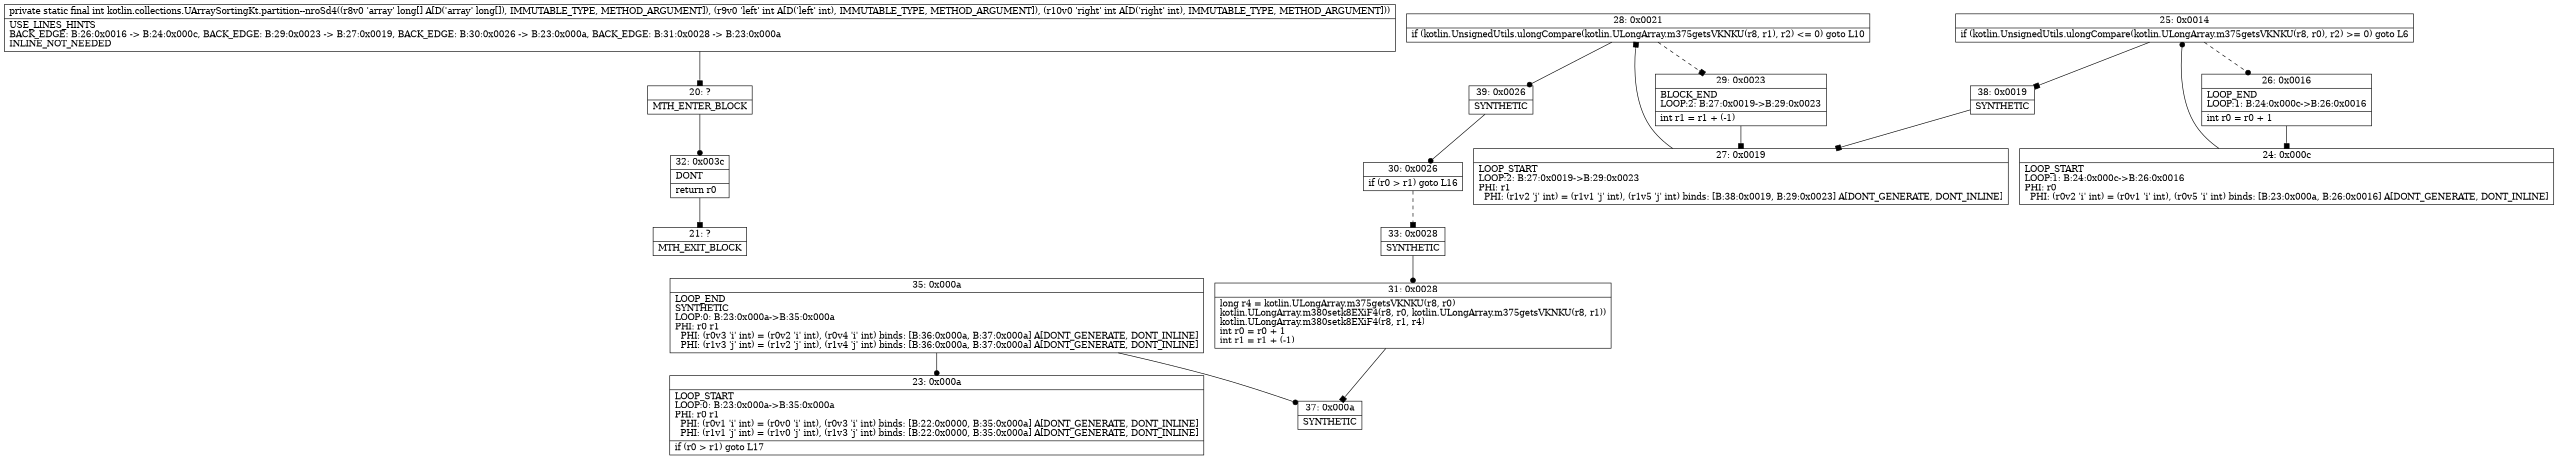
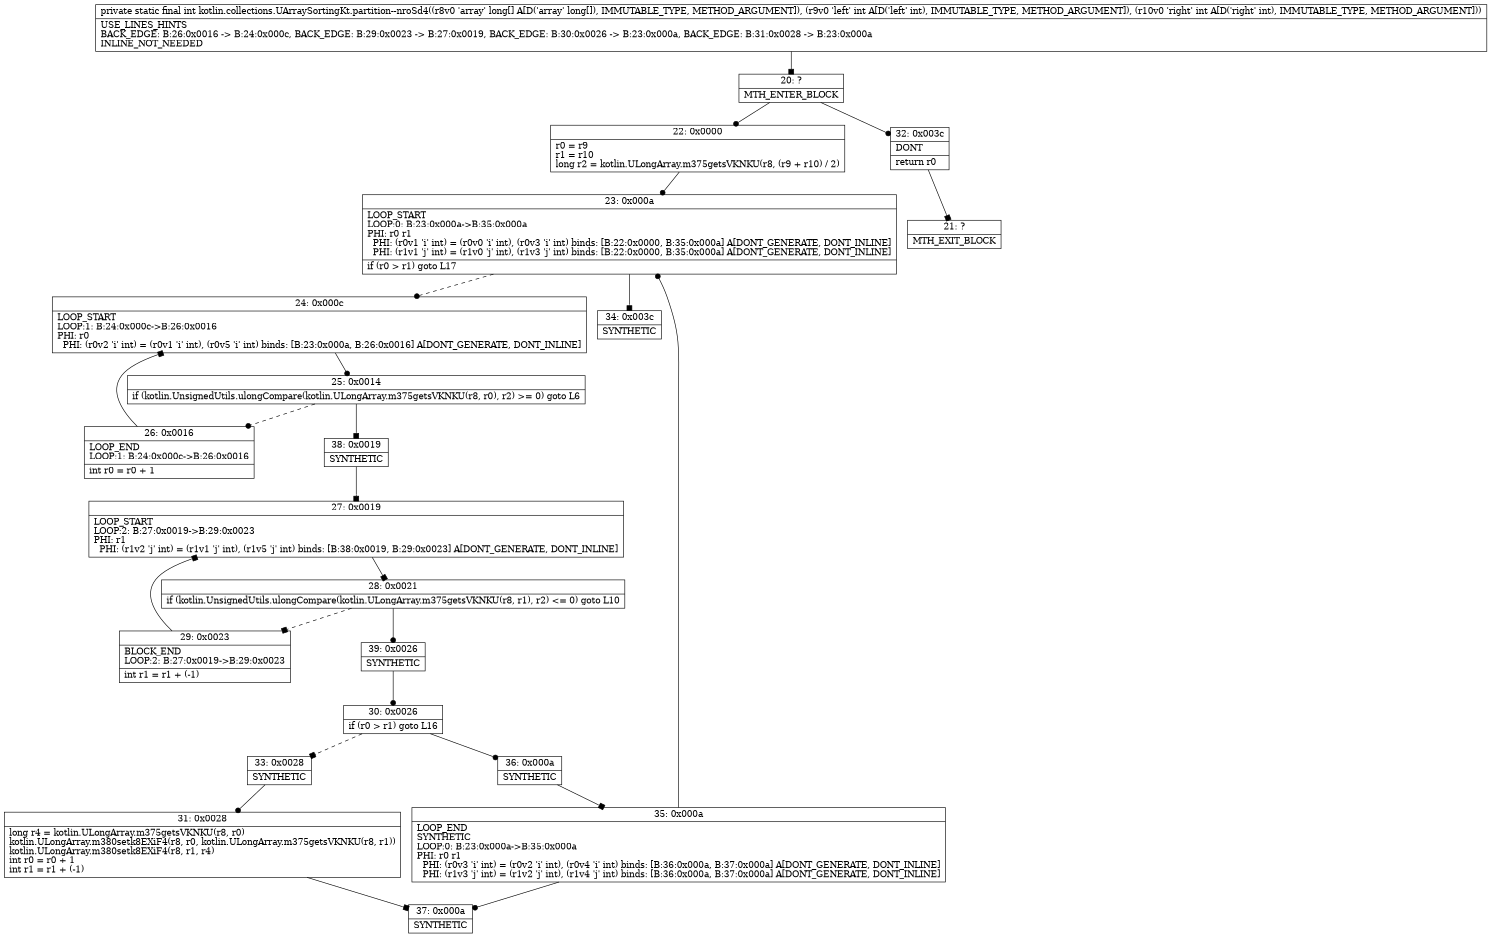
none -> (698, 149)
none -> (456, 285)
none -> (629, 325)
none -> (530, 771)
